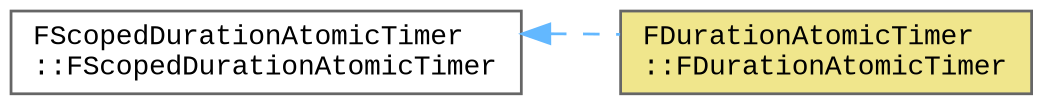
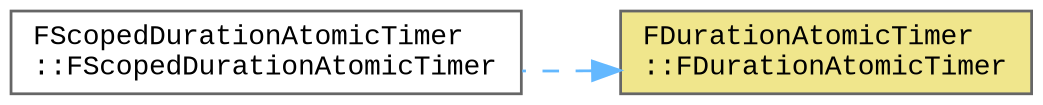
(585, 34) -> (557, 71)
